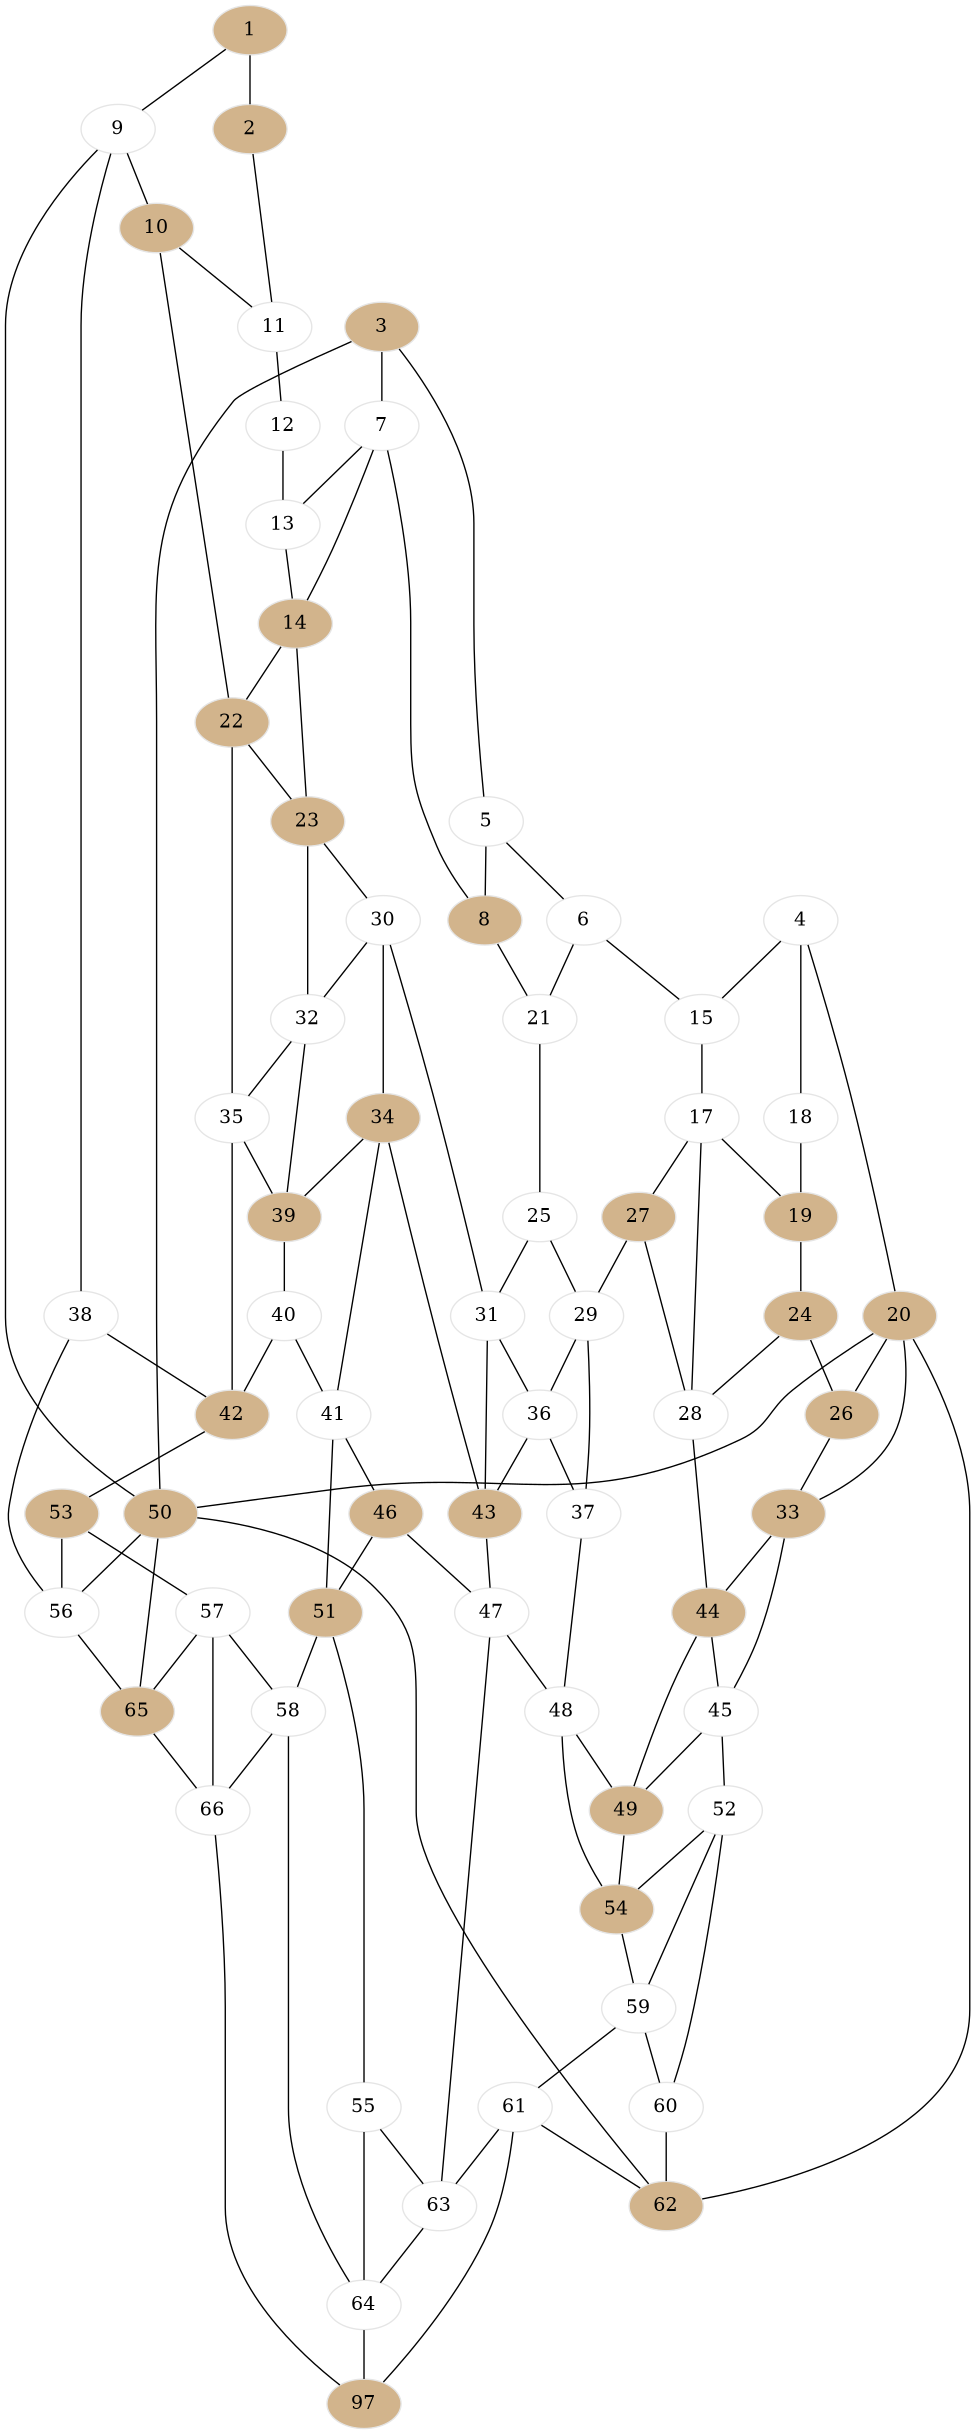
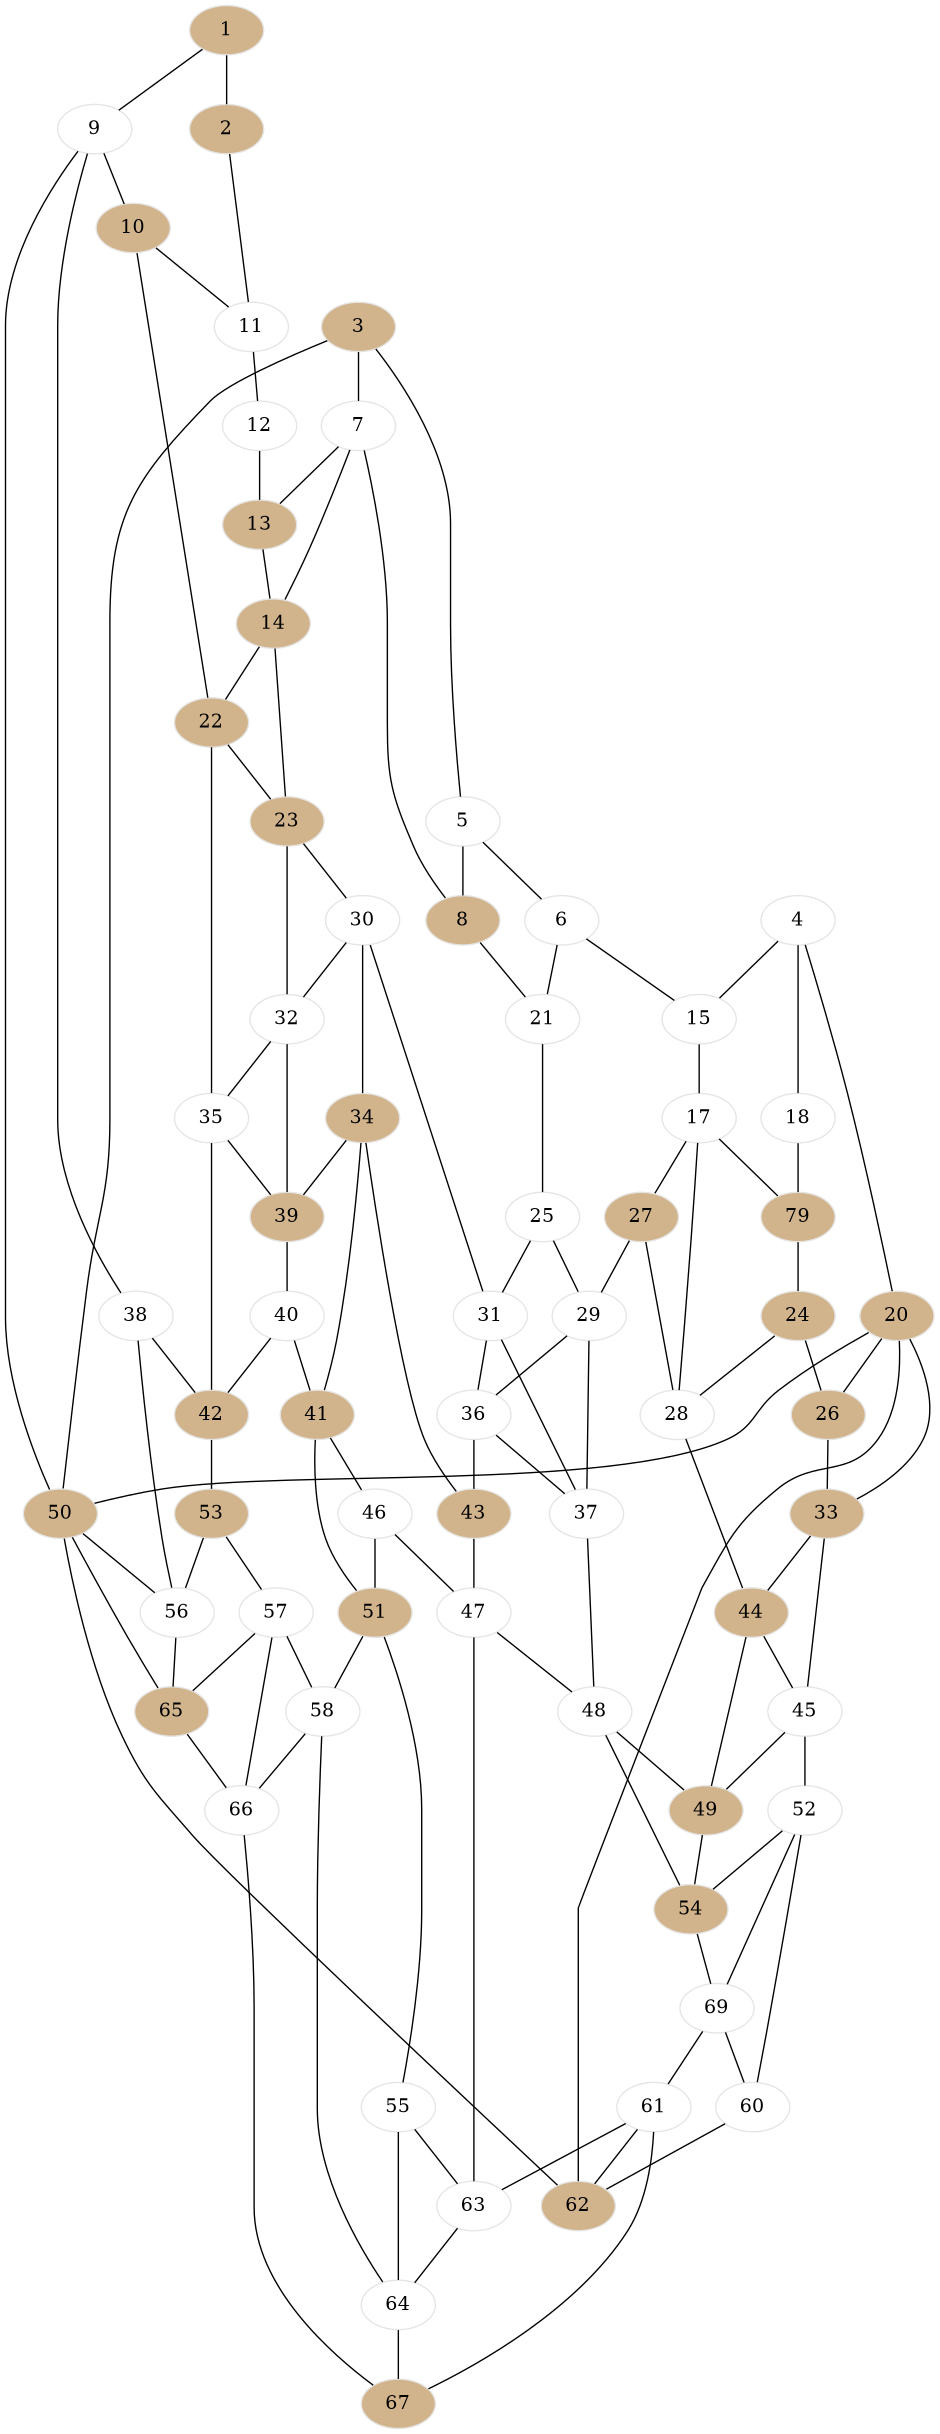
(283, 525) -> (260, 525)
(801, 1217) -> (798, 1217)
(334, 1415) -> (317, 1415)
(486, 1415) -> (538, 1415)
(386, 1514) -> (375, 1514)
(639, 2008) -> (717, 2008)
(364, 2404) -> (398, 2404)
